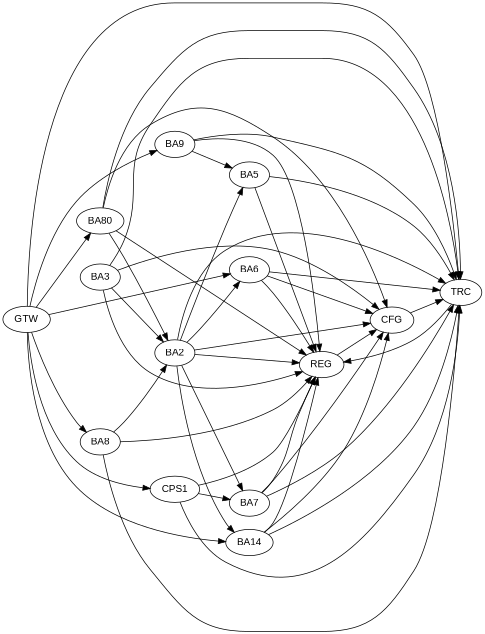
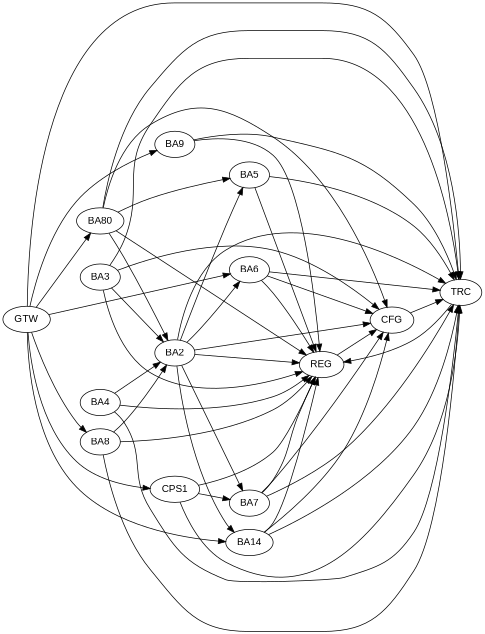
(209, 158) -> (169, 192)
none -> (100, 402)
